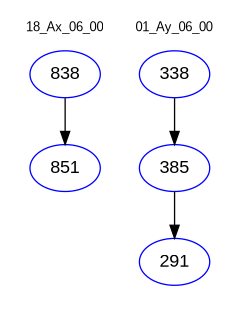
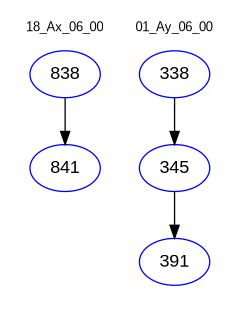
(65, 168) -> (65, 168)
(175, 168) -> (175, 168)
(175, 262) -> (175, 262)
